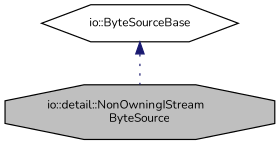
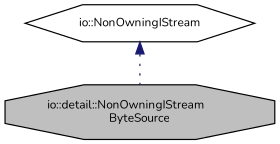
(140, 23) -> (140, 23)
